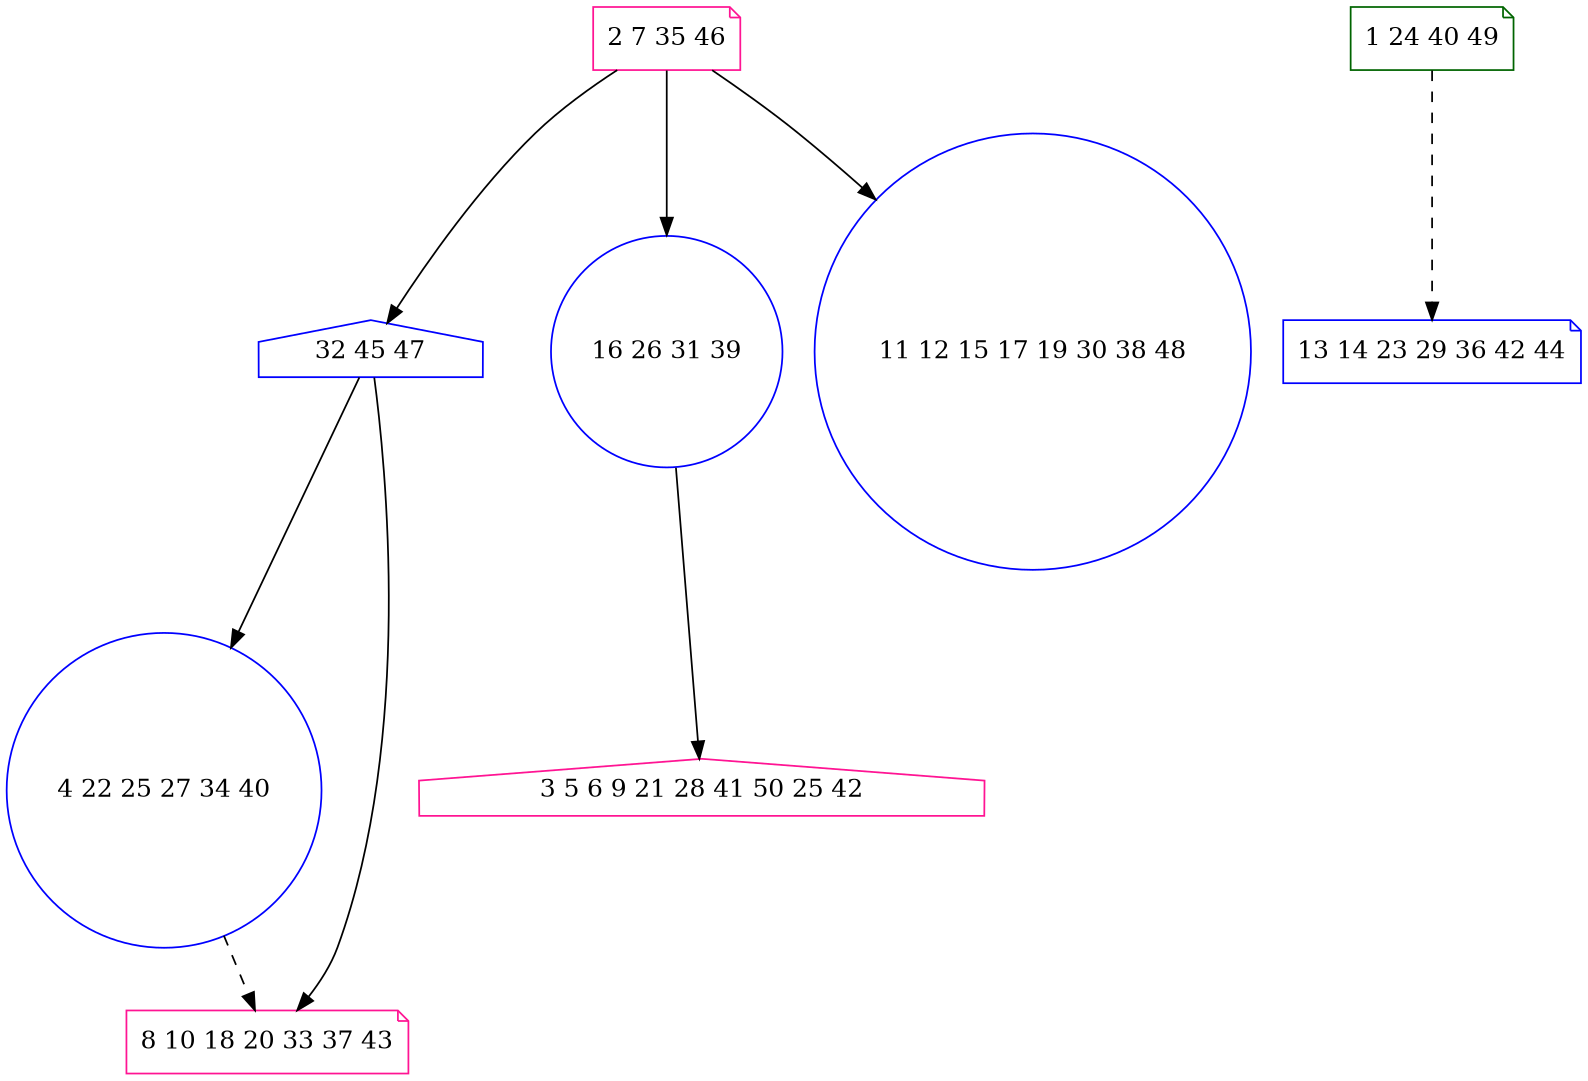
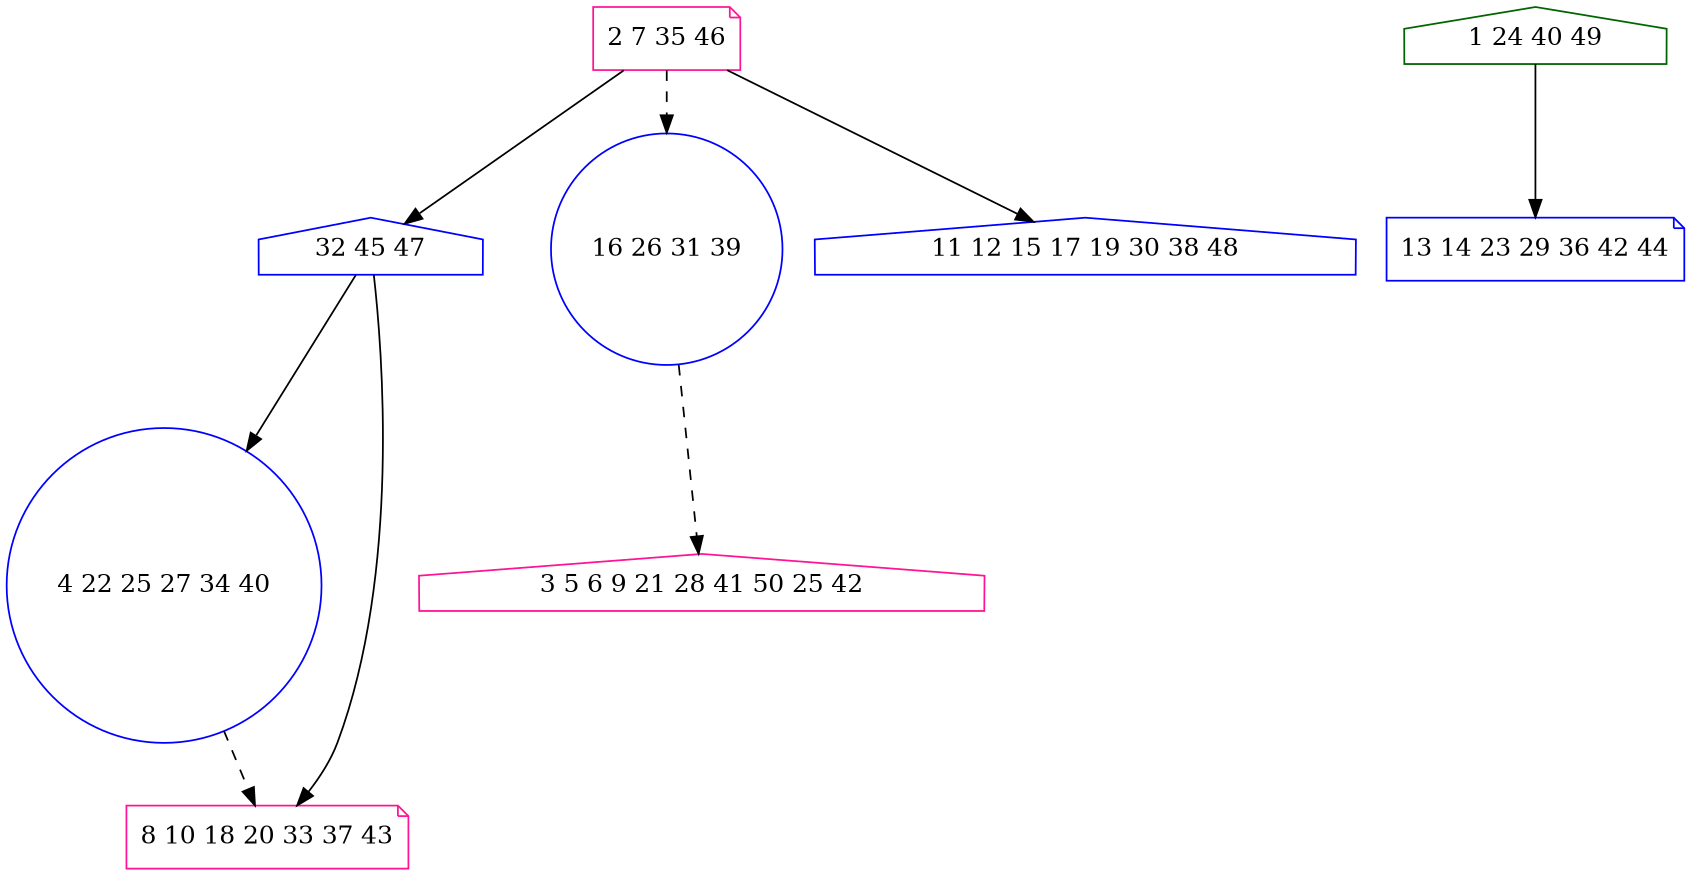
(1432, 39) -> (1535, 39)
(667, 144) -> (667, 93)
(1432, 186) -> (1535, 132)
(1033, 352) -> (1085, 249)
(687, 605) -> (688, 451)
